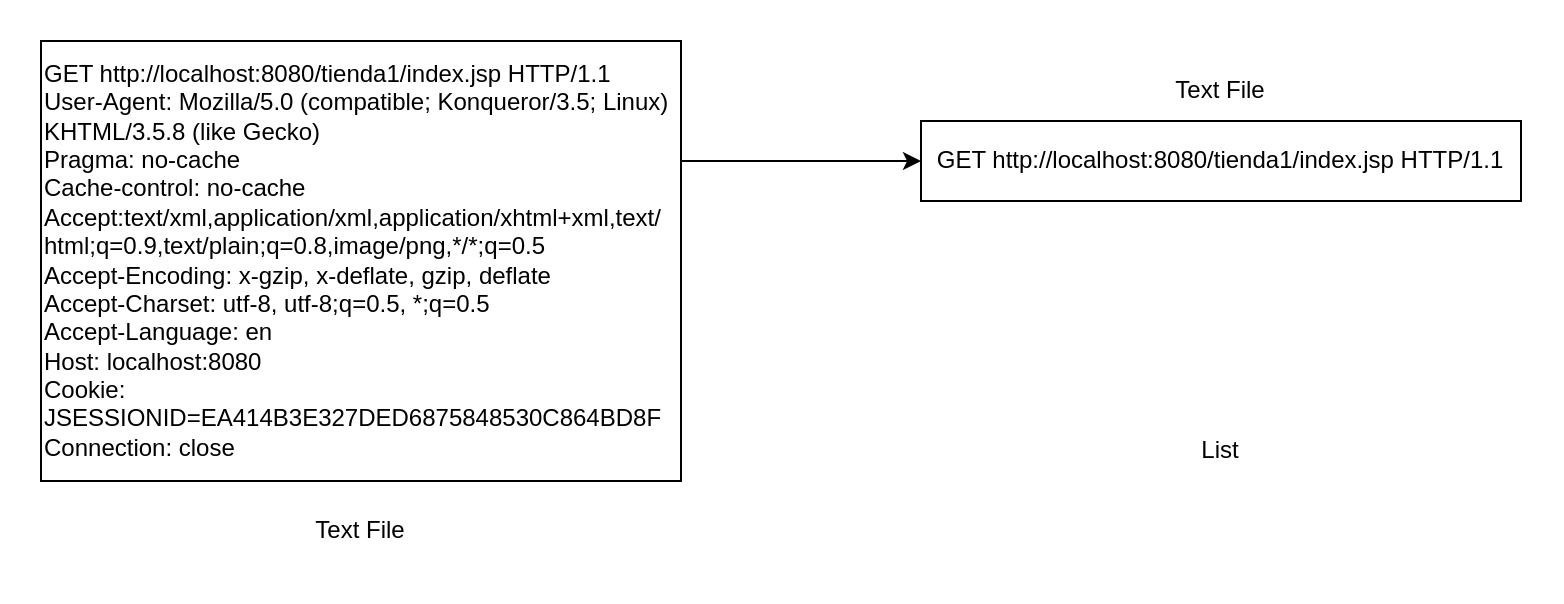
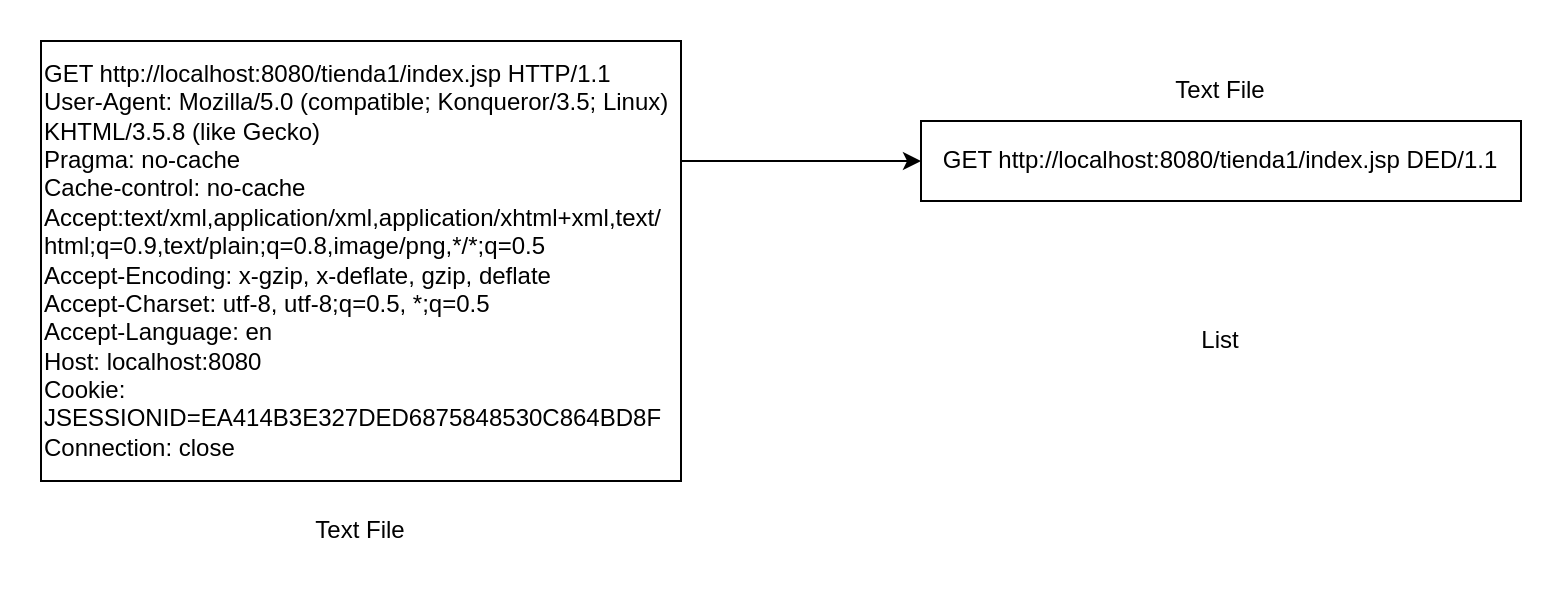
(1221, 161) -> (1221, 161)
(1221, 451) -> (1221, 341)
